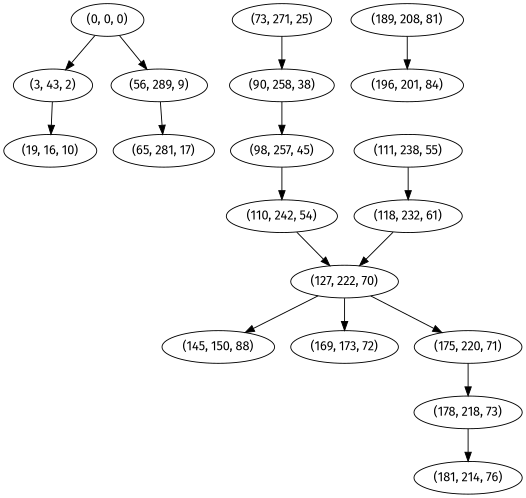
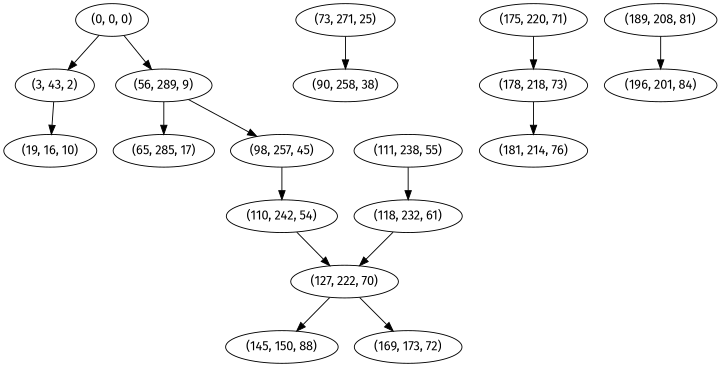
(282, 114) -> (219, 116)
(164, 151) -> (164, 151)
(402, 312) -> none
